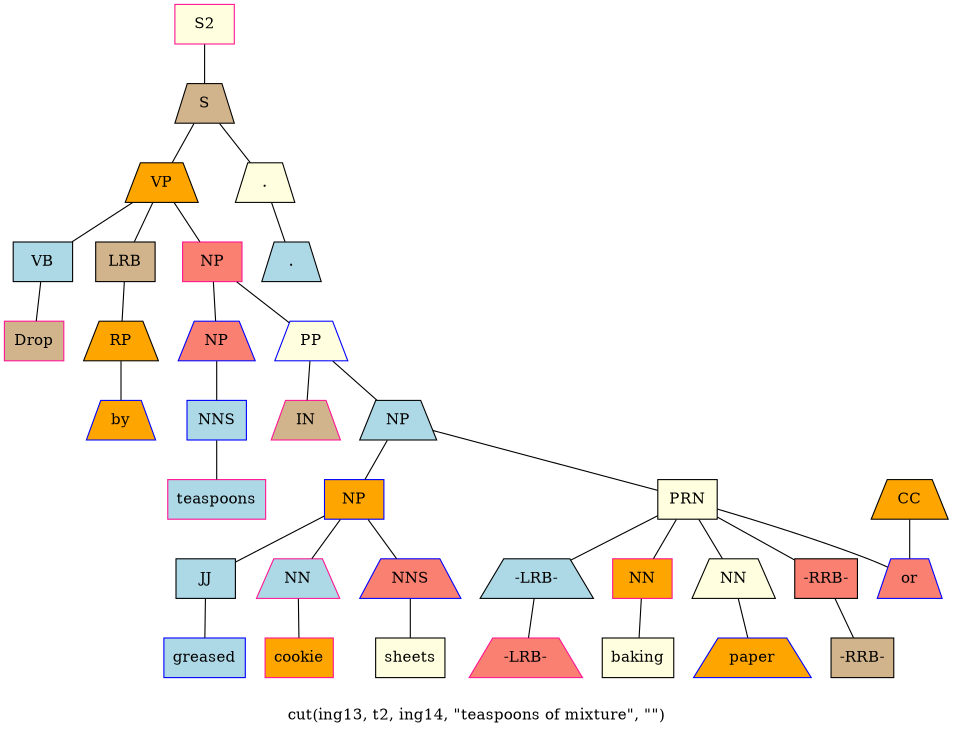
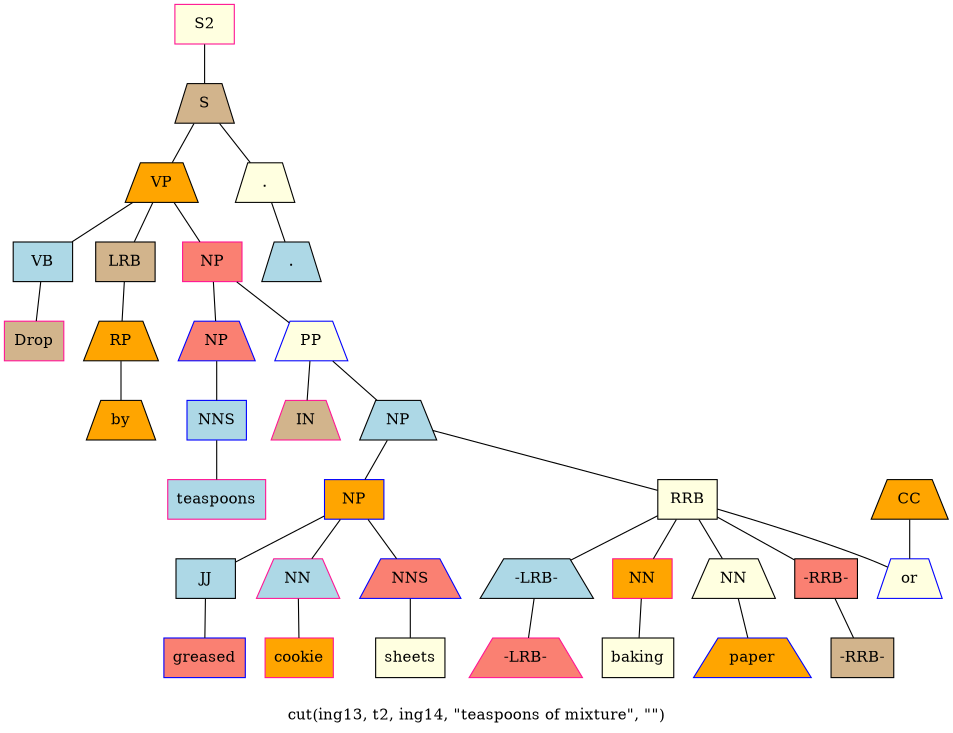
(121, 420) -> (121, 420)
(688, 499) -> (688, 499)
(910, 579) -> (910, 579)
(205, 658) -> (205, 658)
